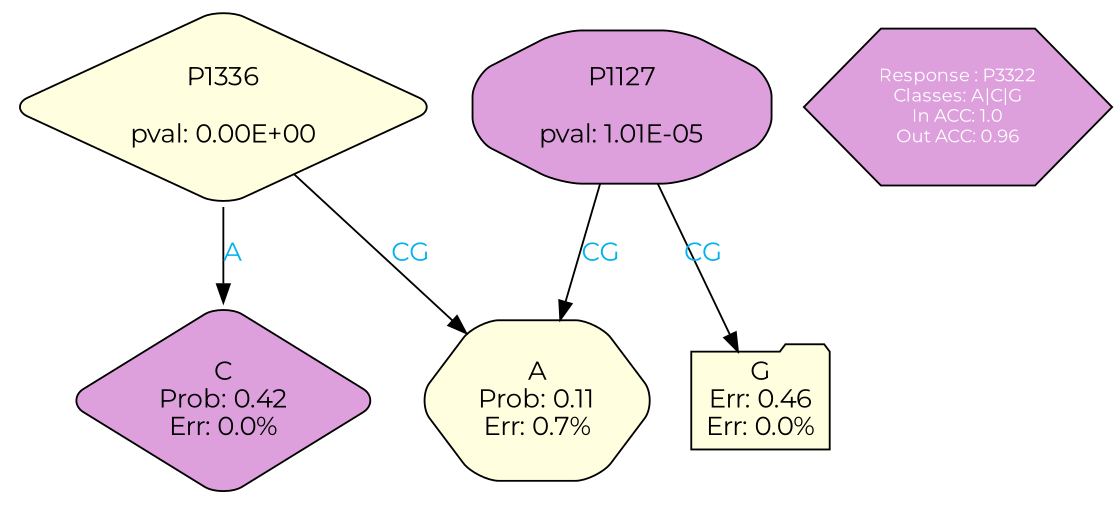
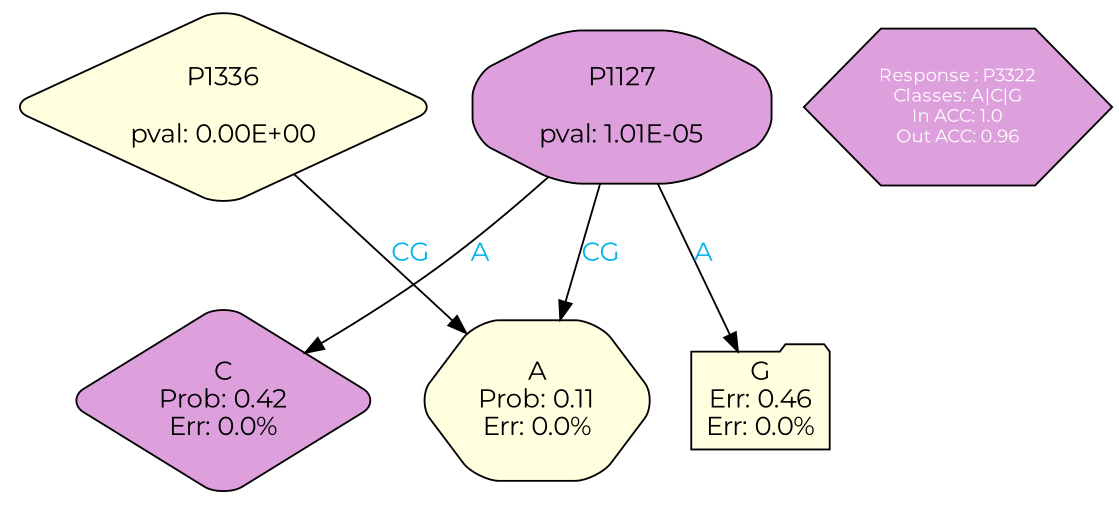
(223, 245) -> (439, 266)
(703, 254) -> (703, 254)
(537, 401) -> (537, 401)
